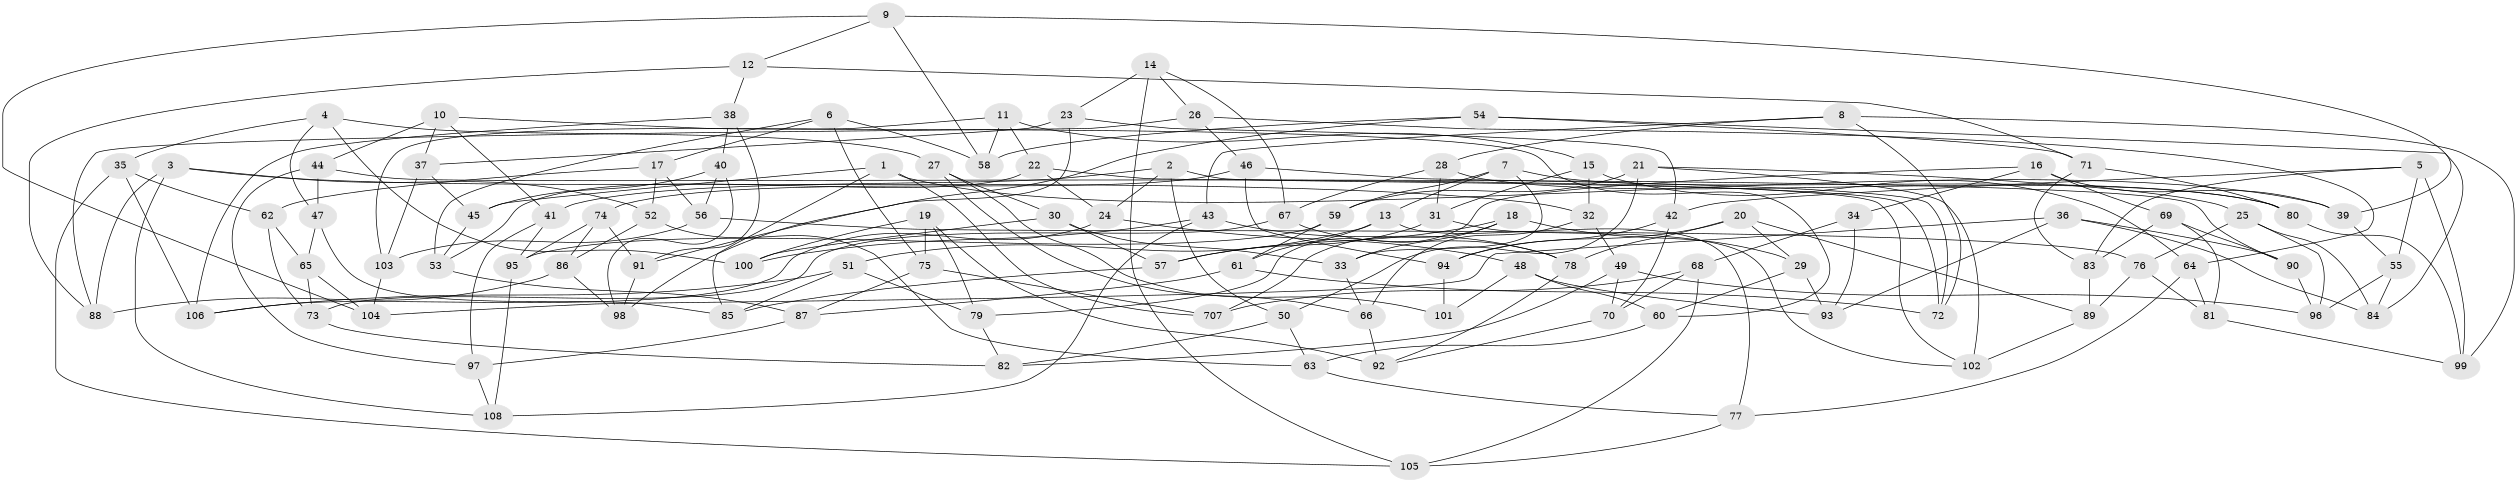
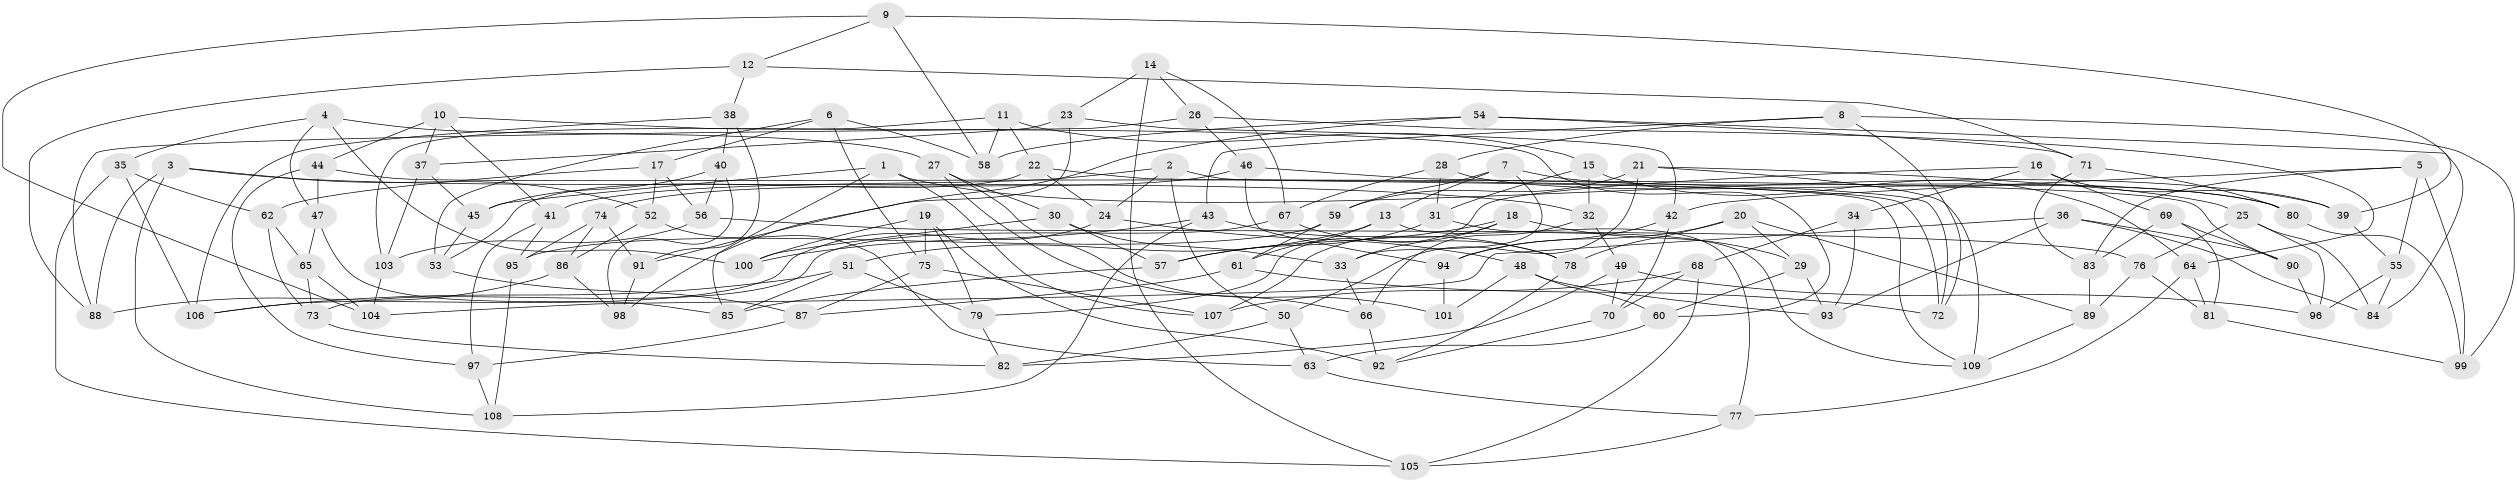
(1213, 317) -> (1213, 317)
(1972, 367) -> (1972, 367)
